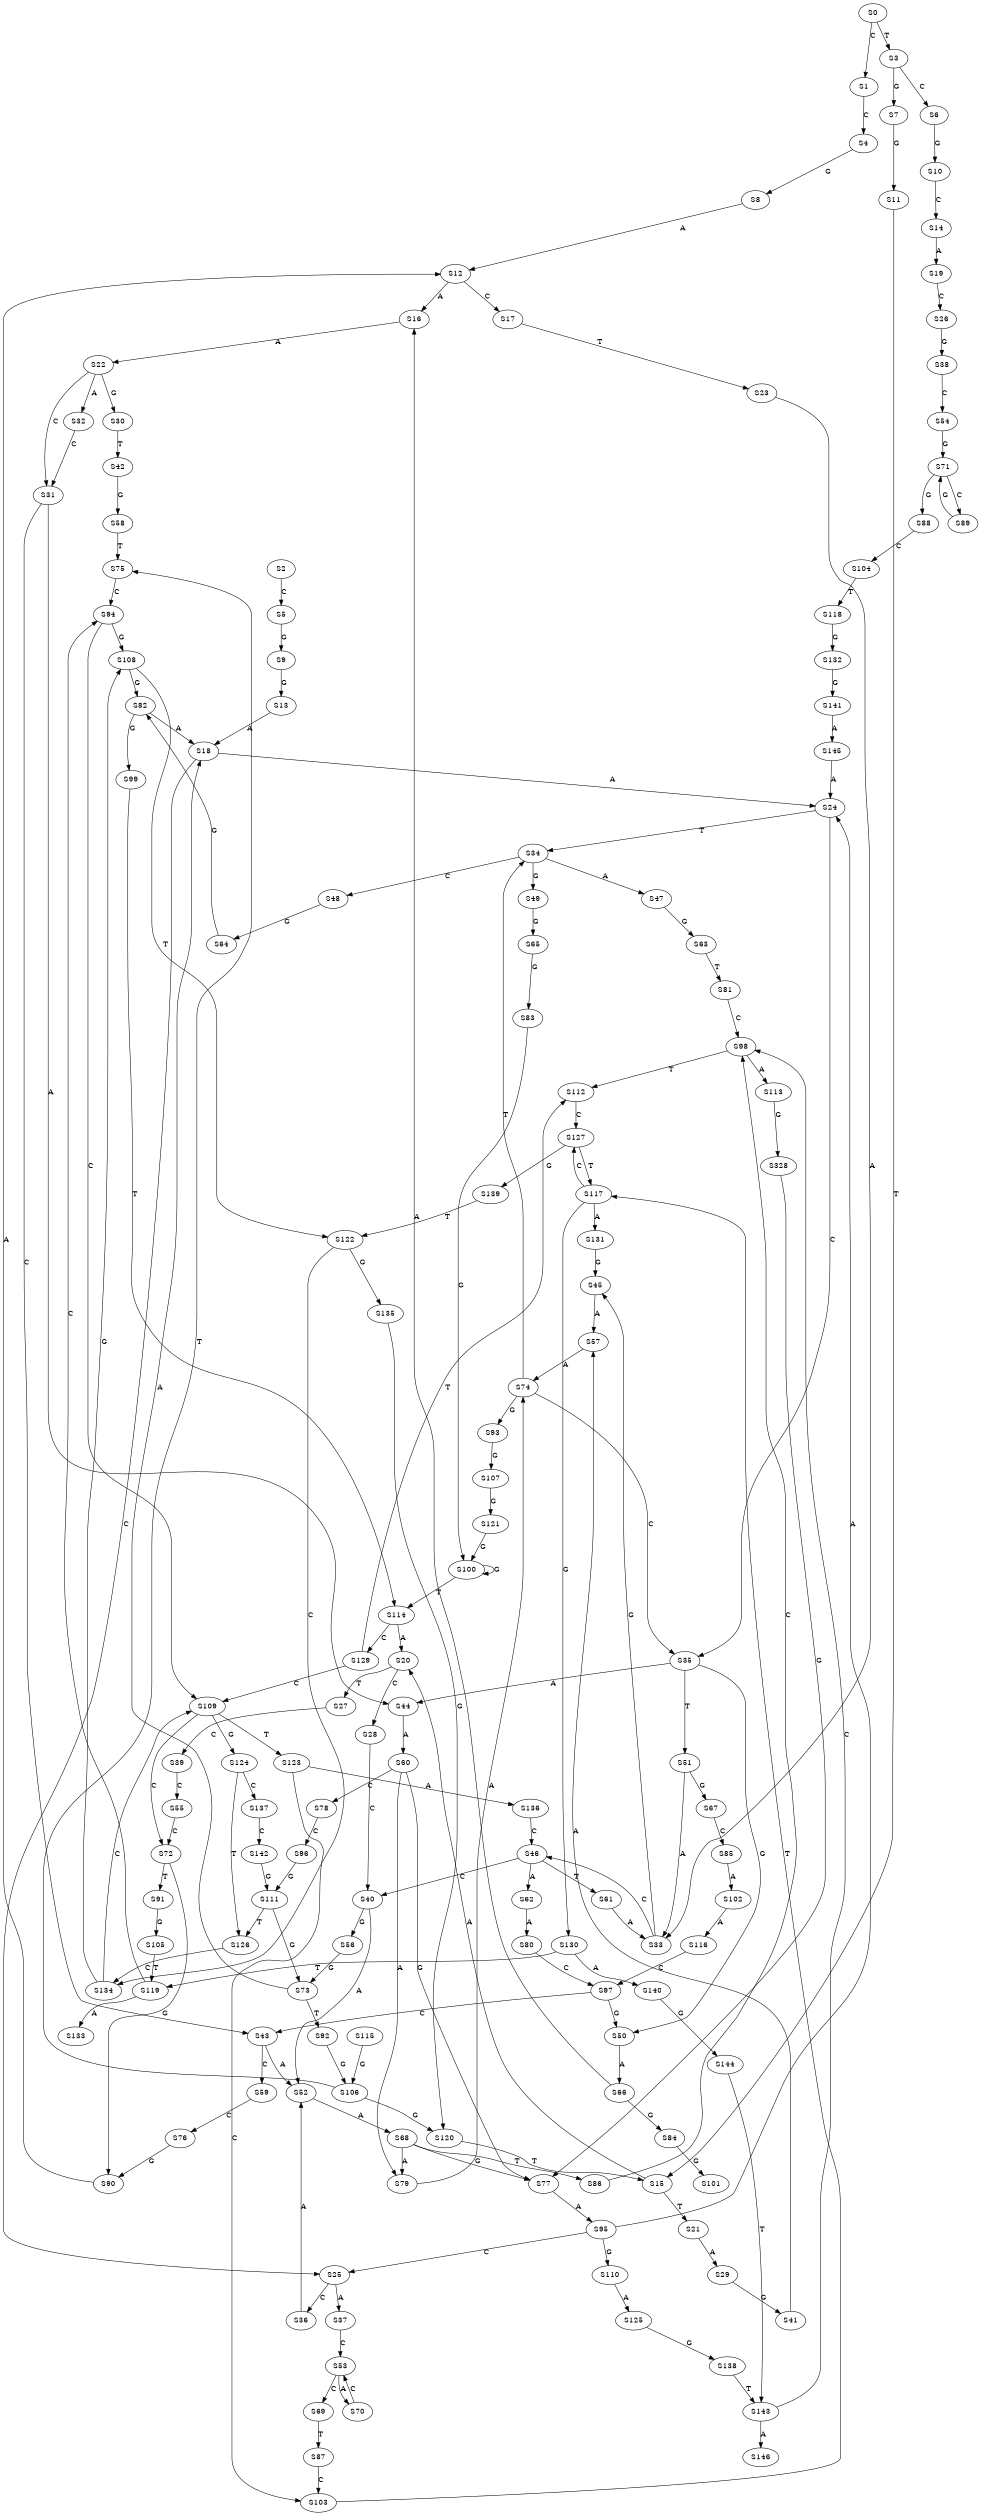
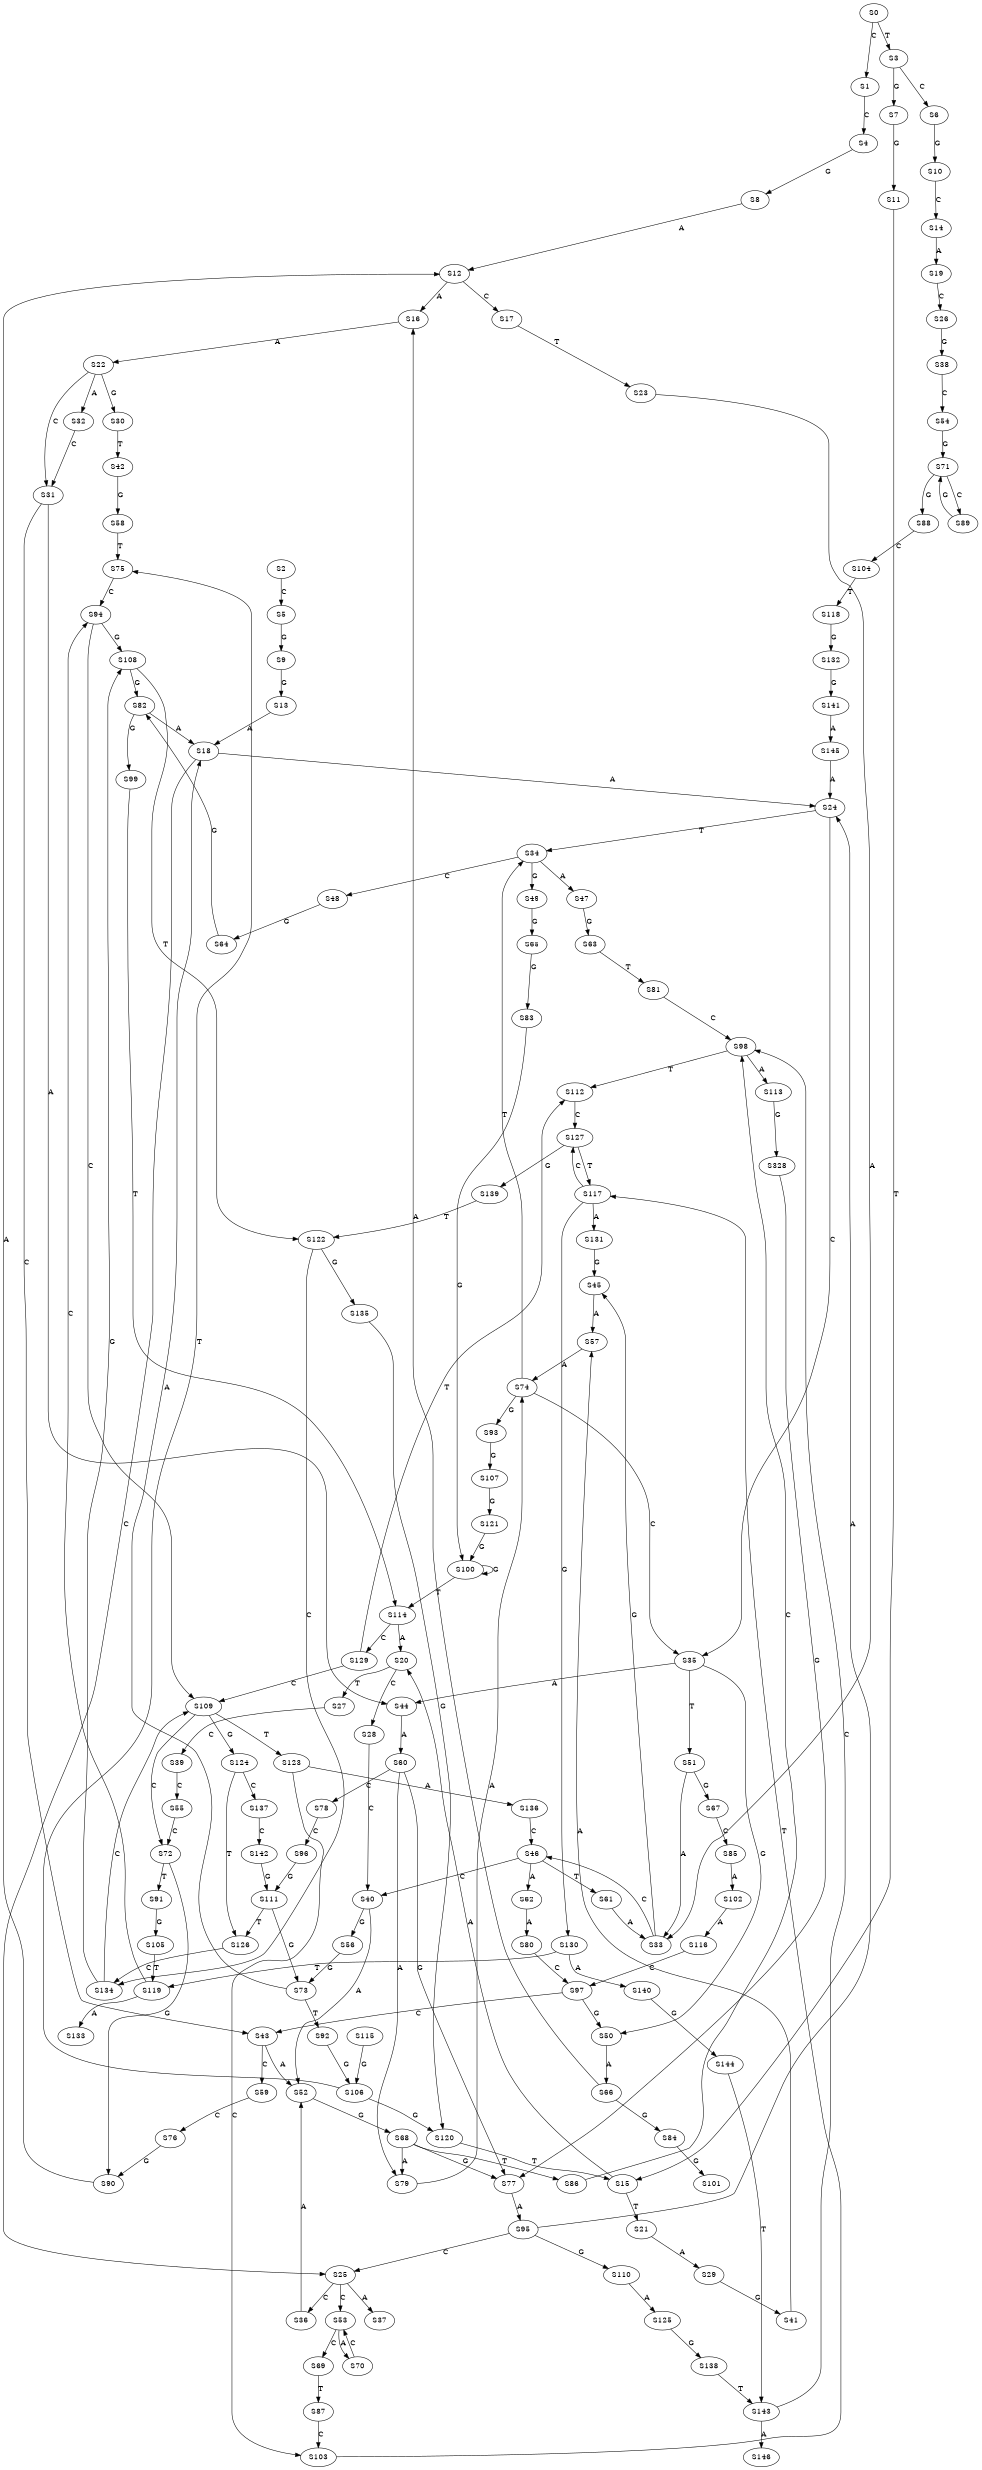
(361, 2116) -> (361, 2116)
(340, 2341) -> (340, 2295)
